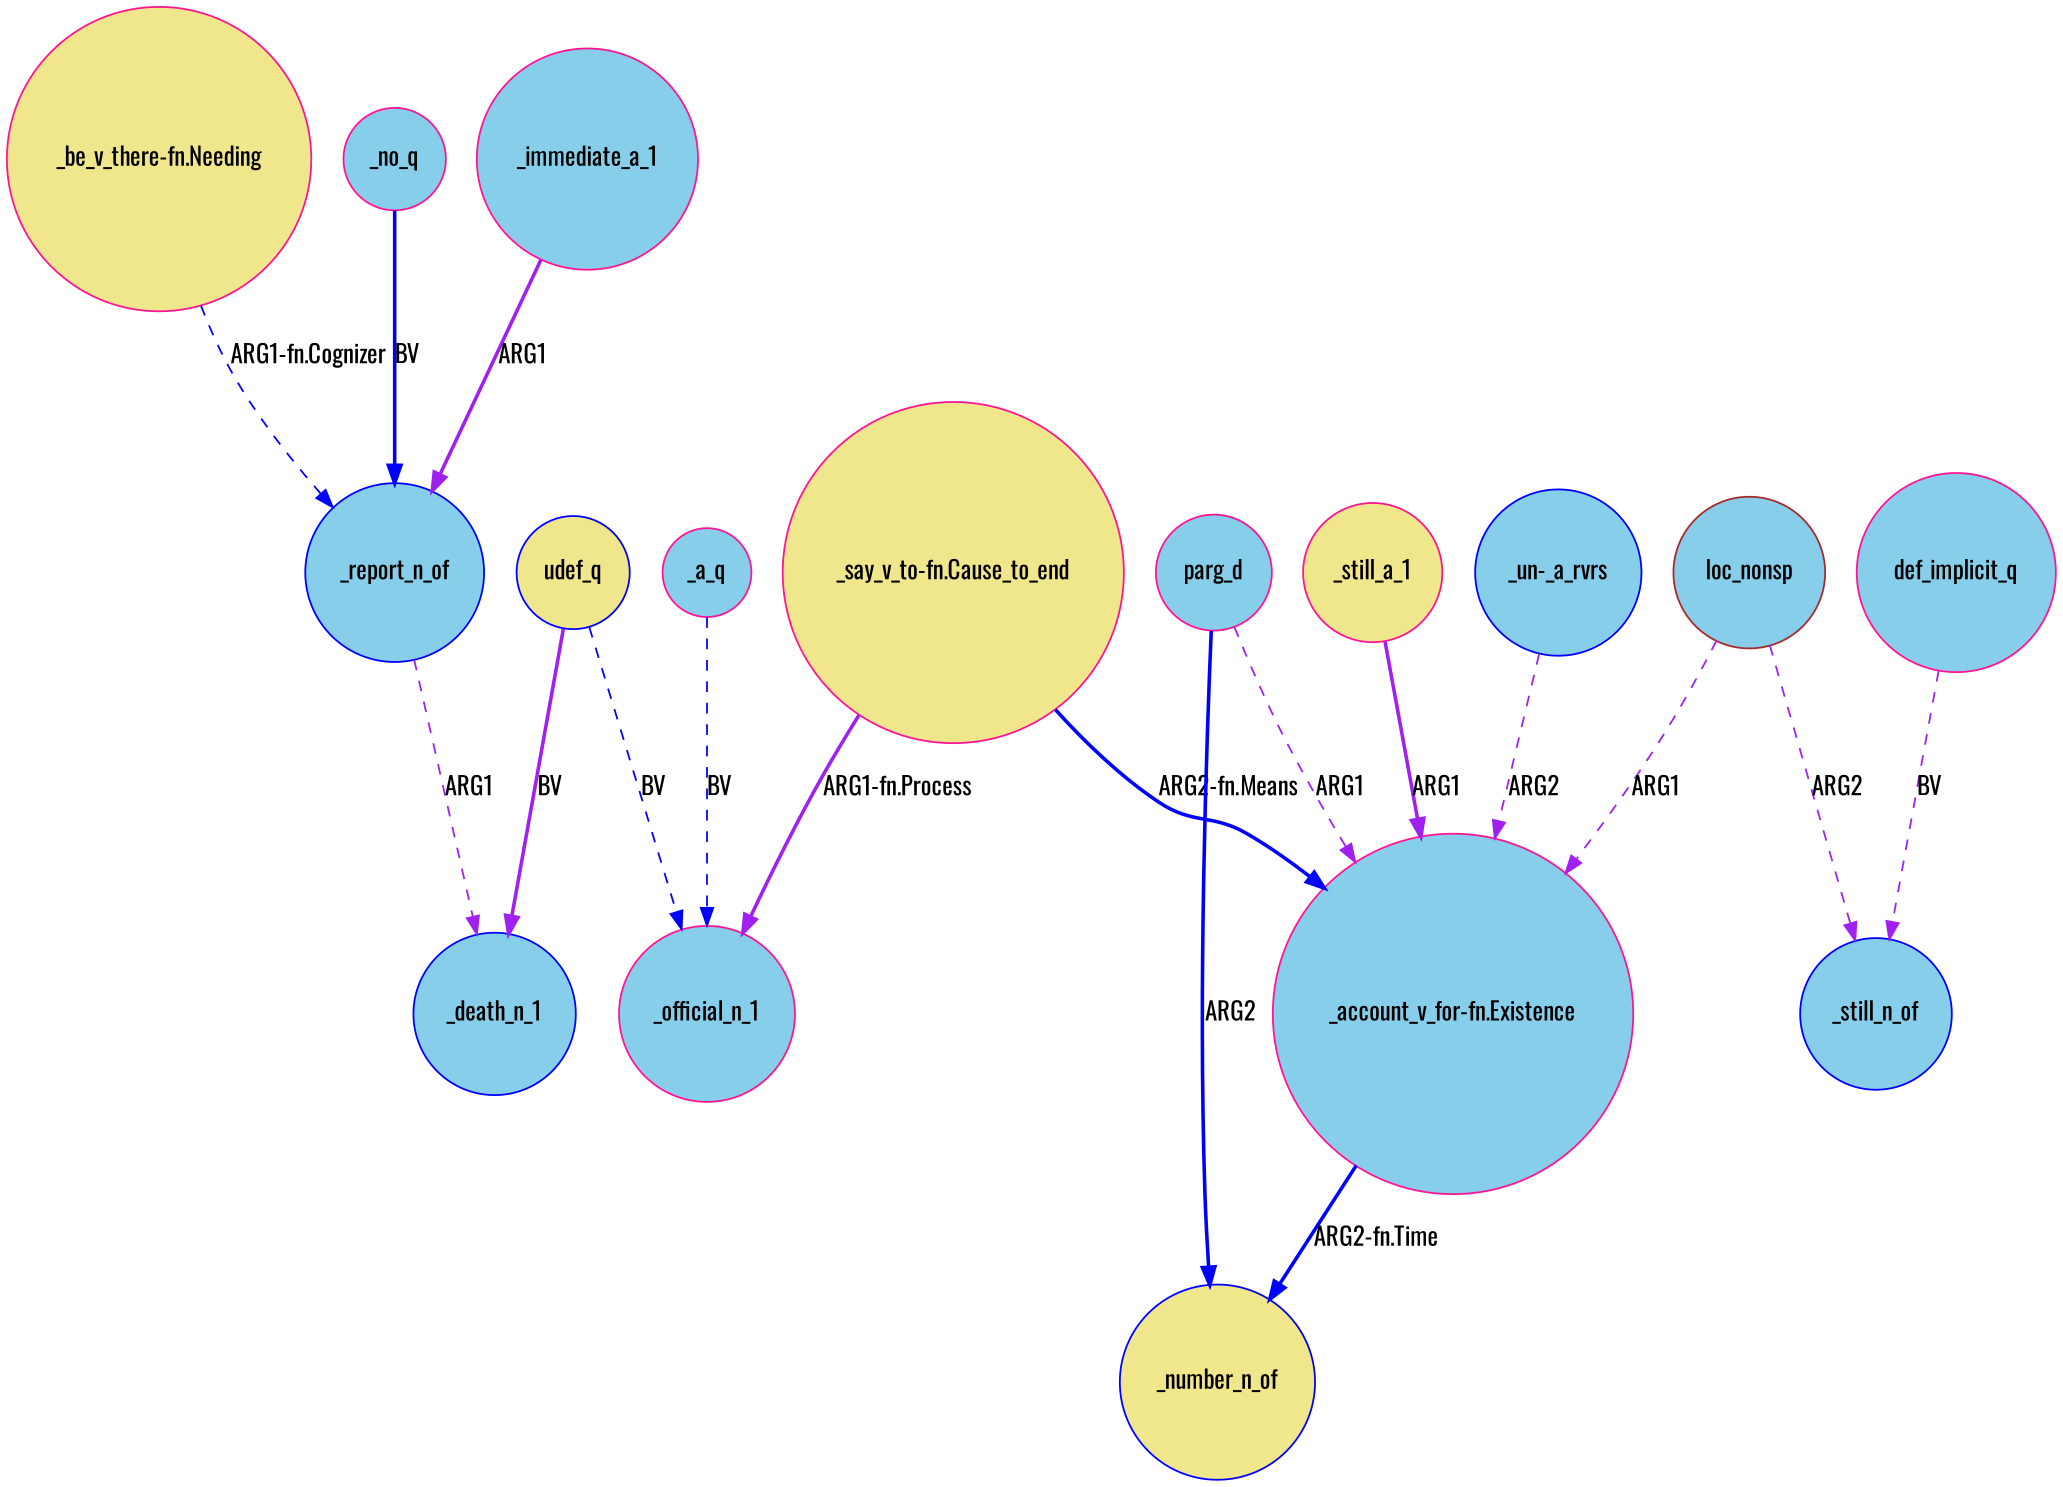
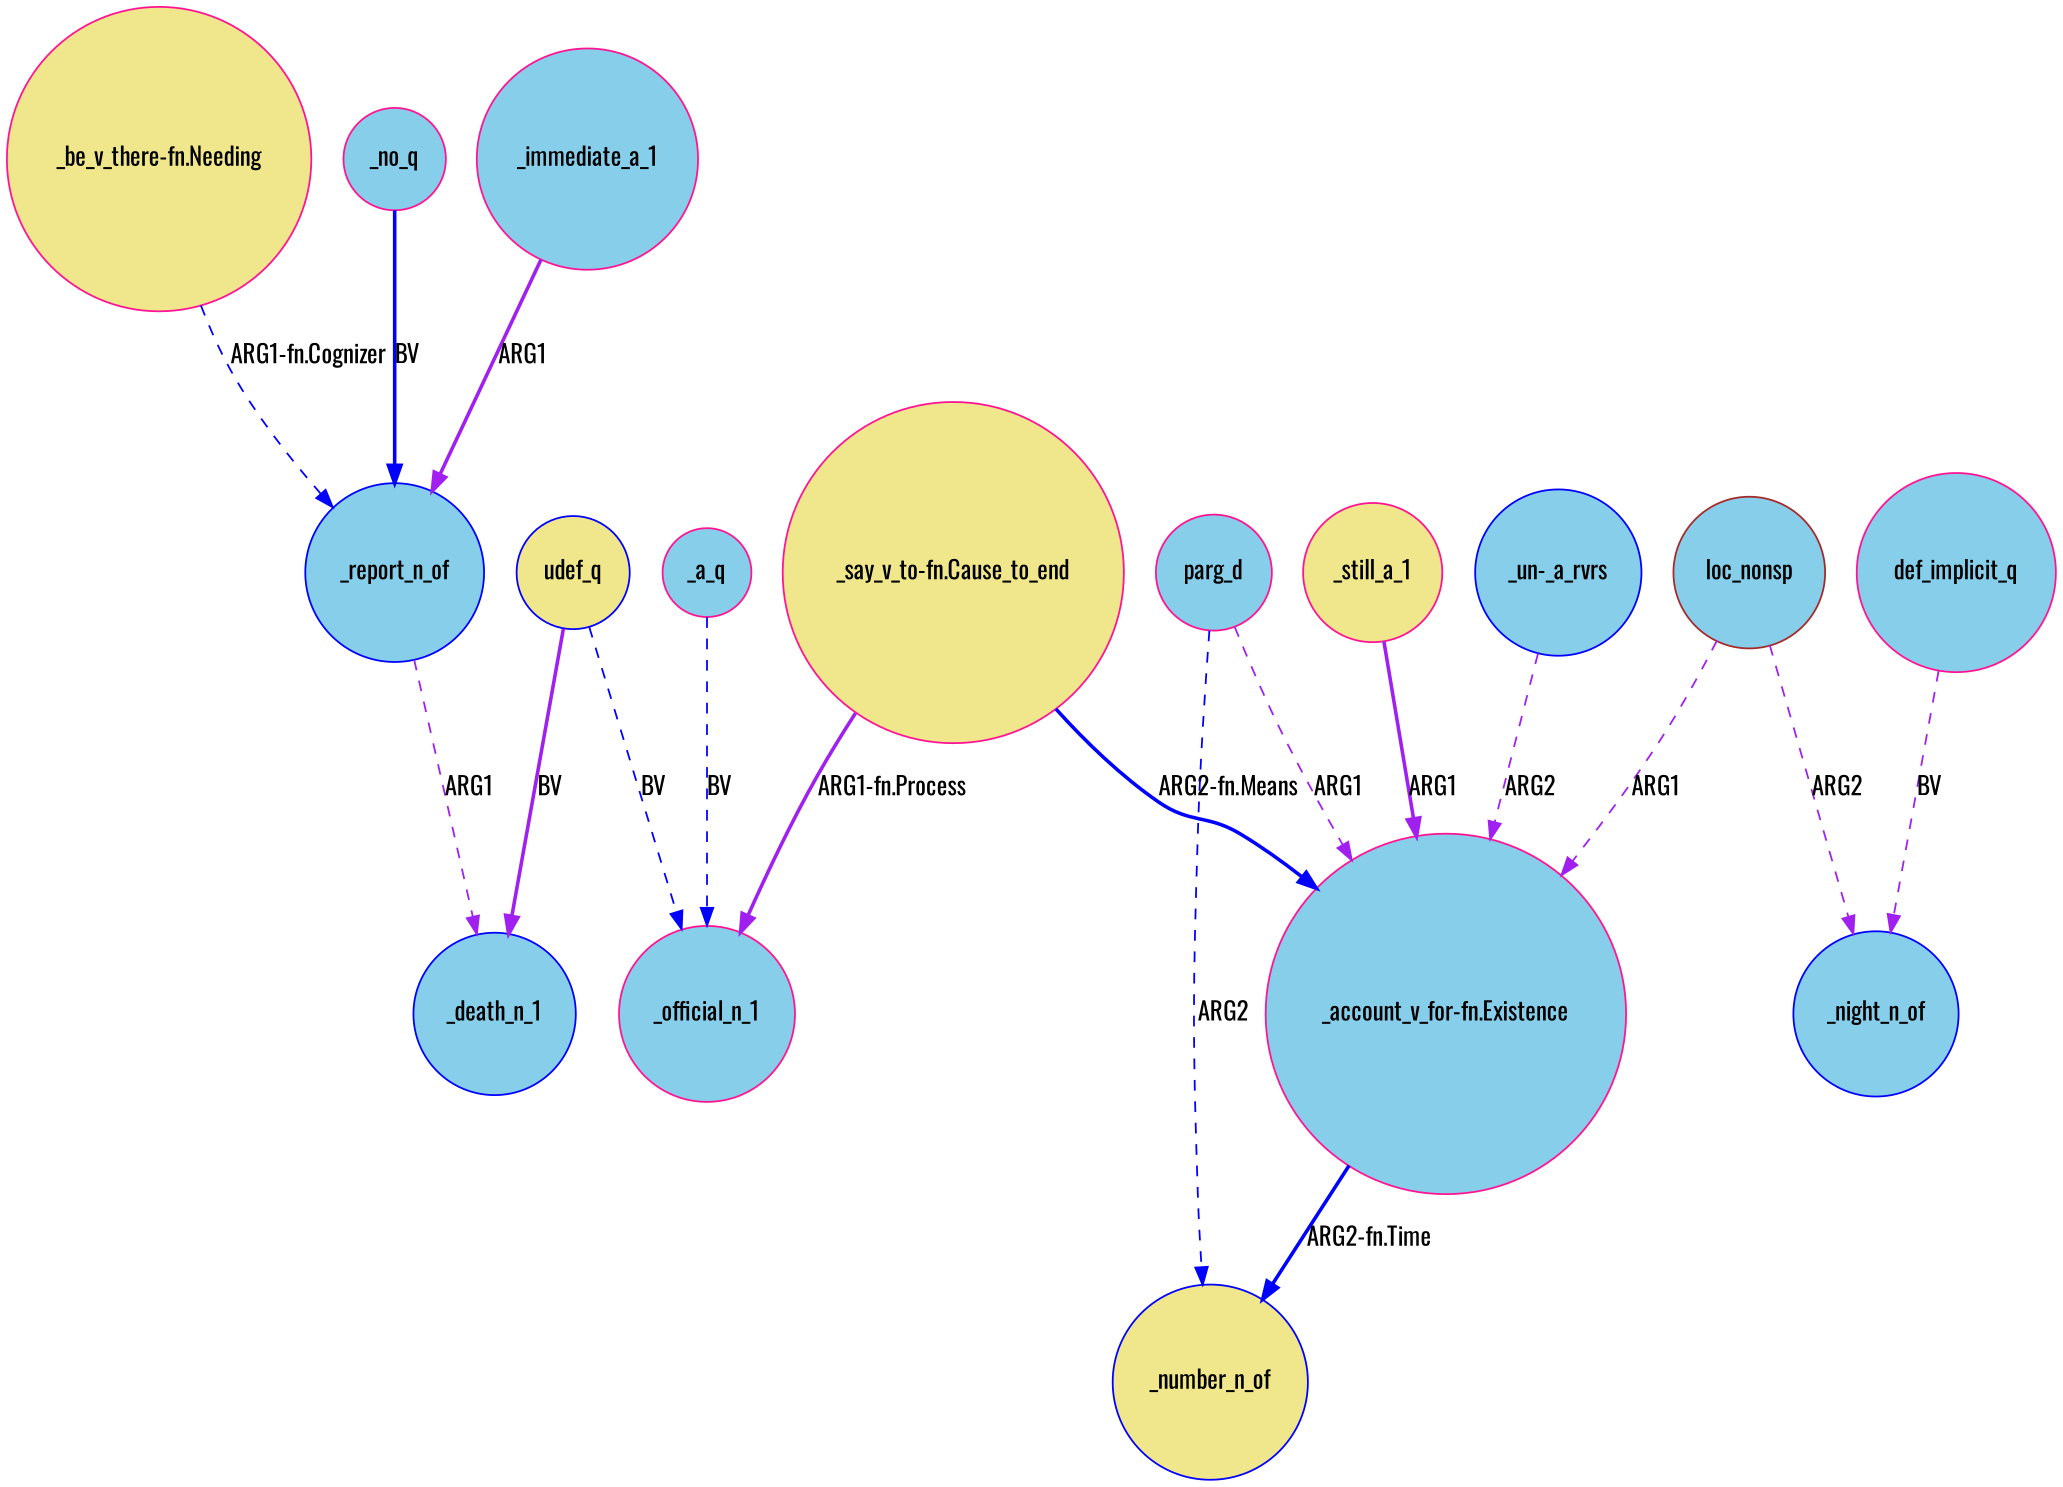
(1203, 949) -> (1195, 949)
(1876, 1014) -> (1876, 1014)
